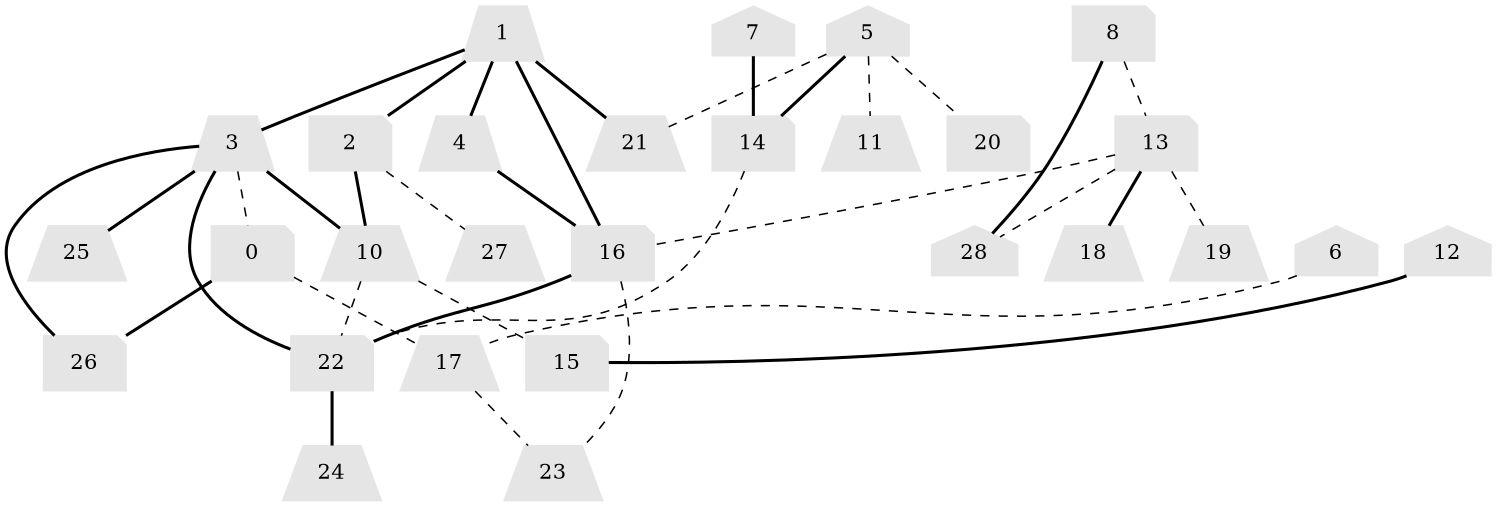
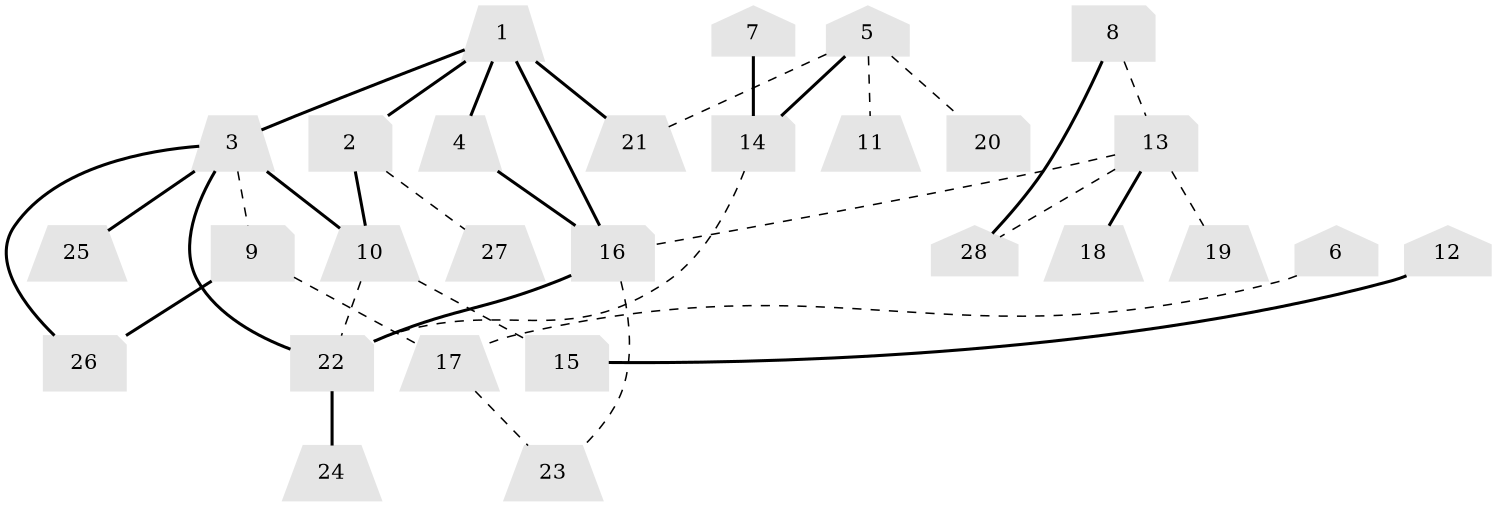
(253, 253) -> (253, 253)
